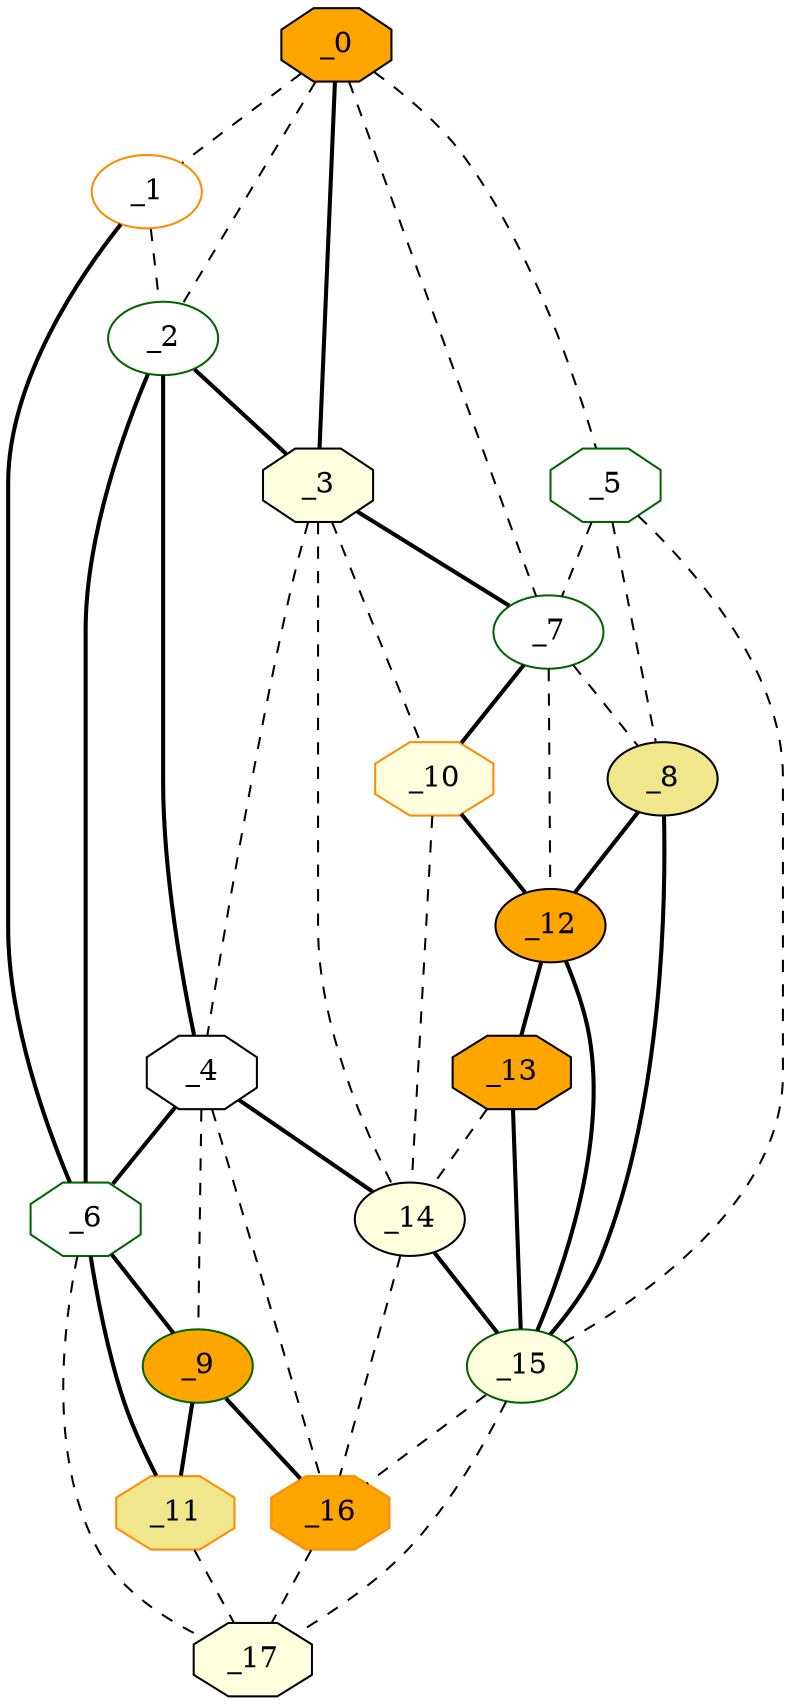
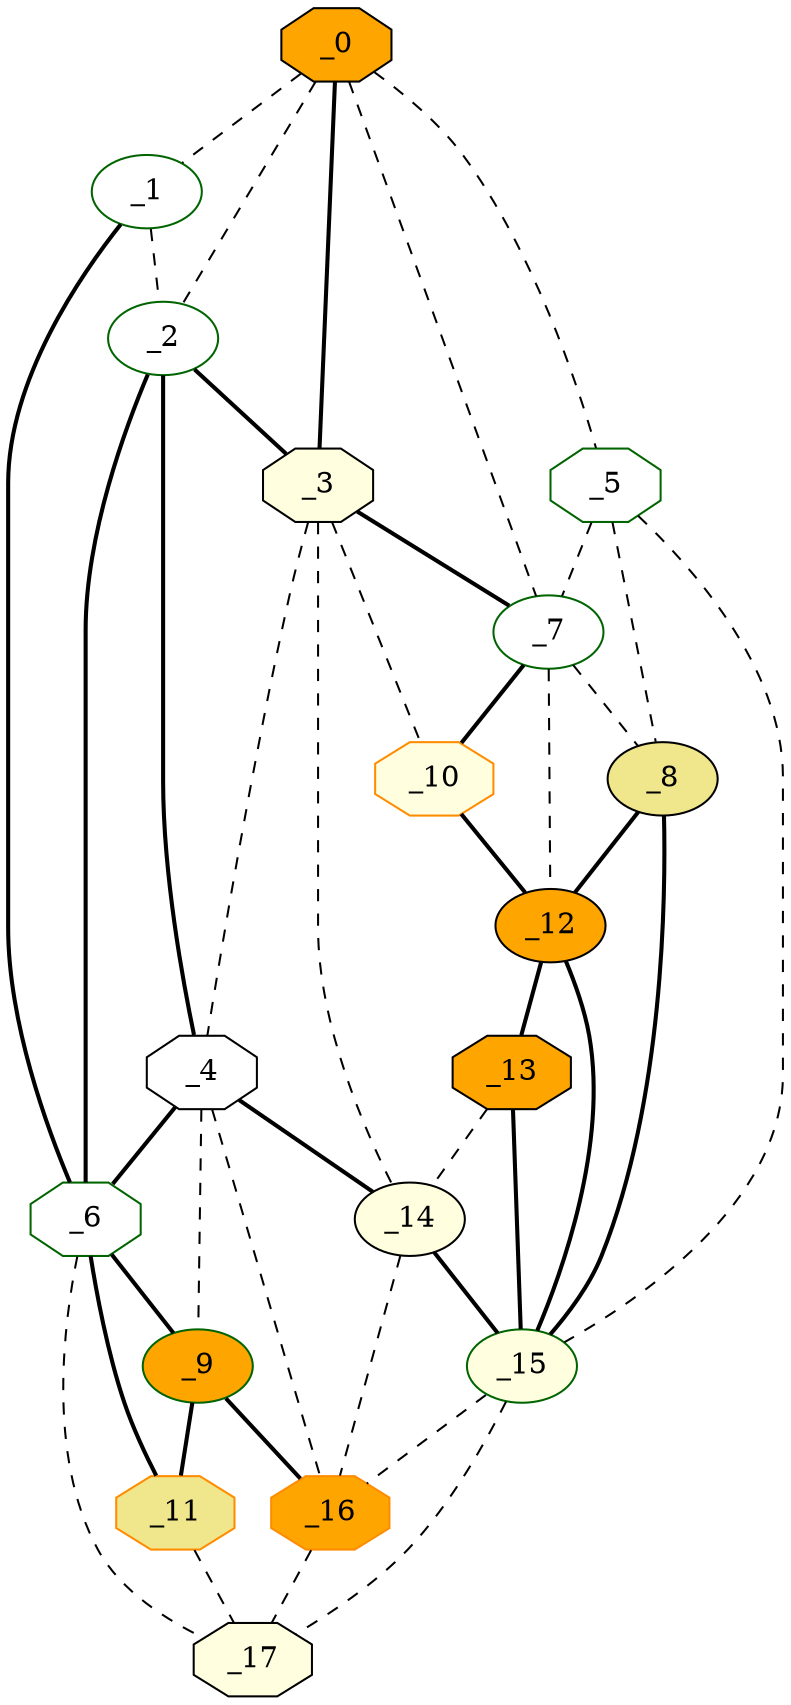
(147, 192) -> (147, 192)
(422, 999) -> none
